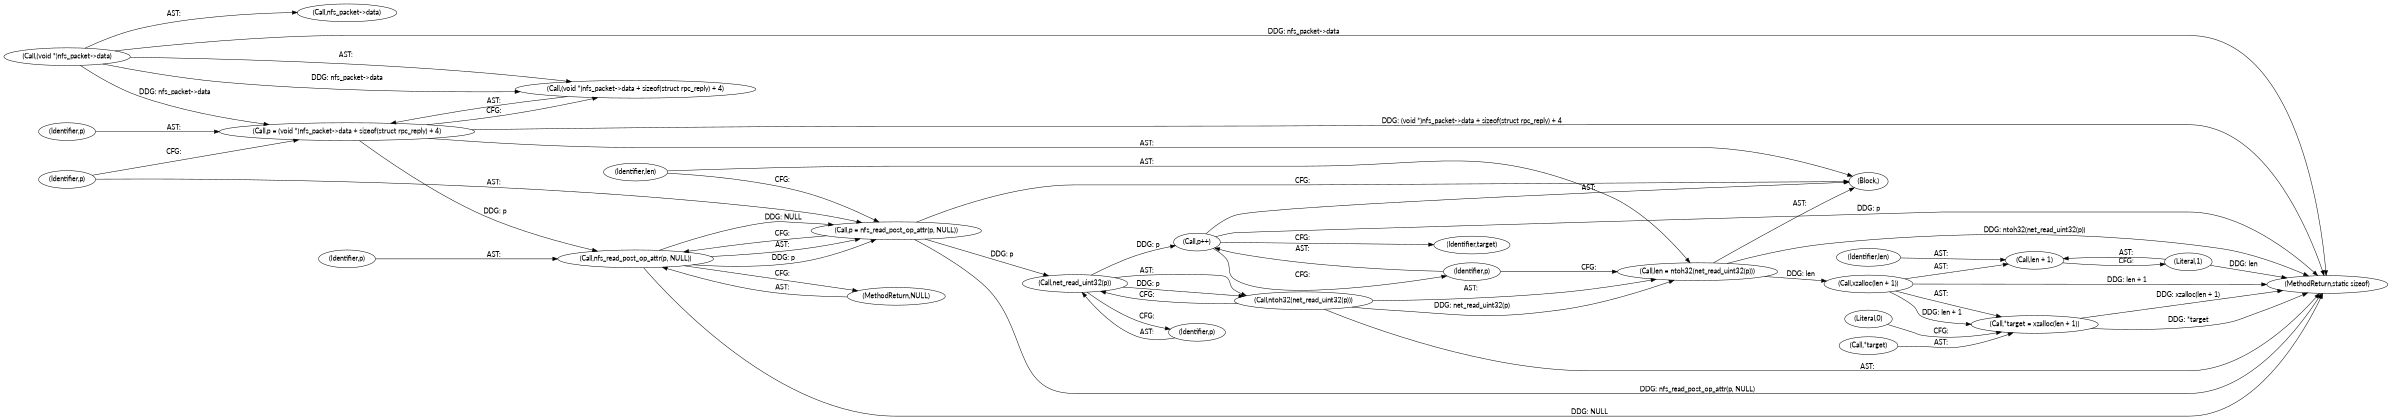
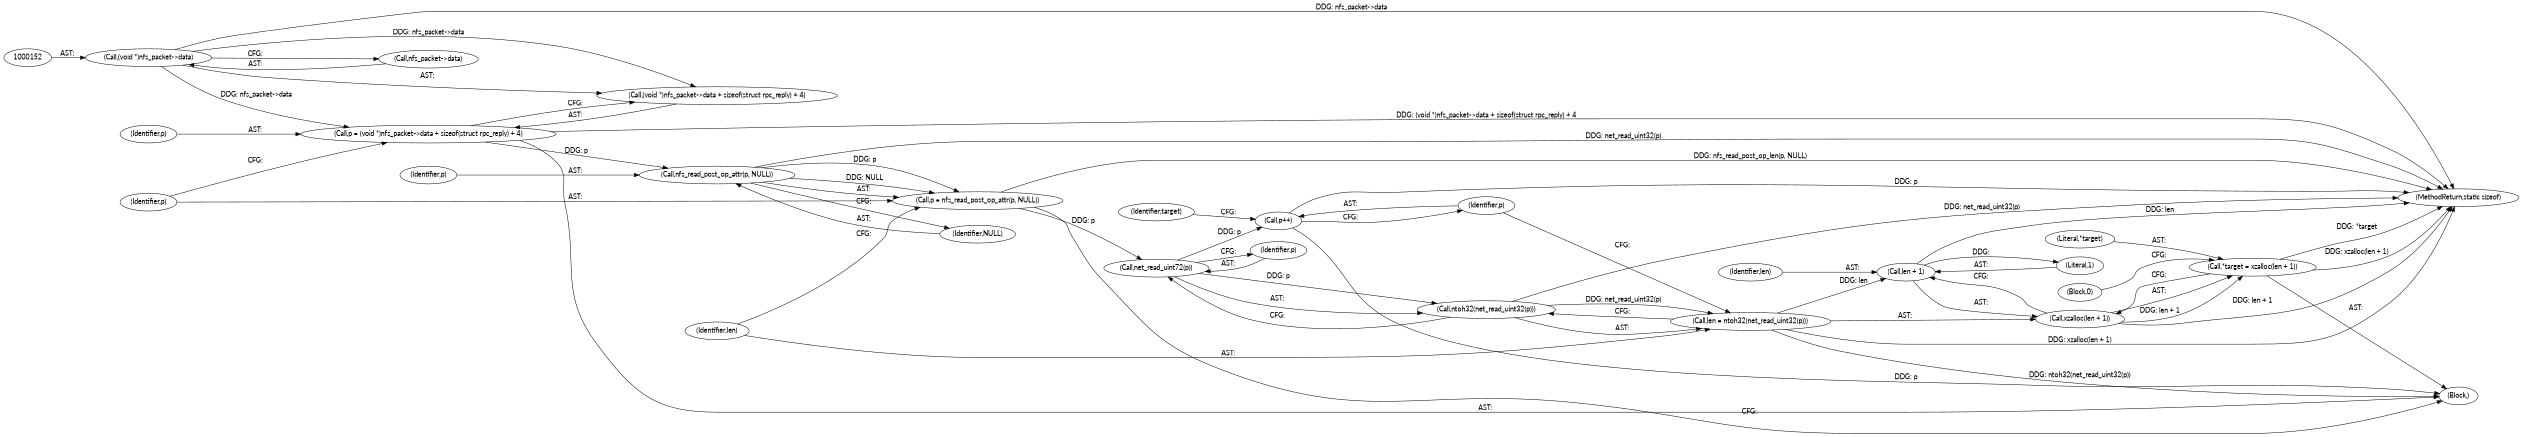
(175, 14) -> (256, 54)
none -> (28, 58)
none -> (290, 69)
(1590, 188) -> (1906, 377)
(1801, 204) -> (2080, 375)
(2035, 231) -> (2080, 340)
(757, 242) -> none
(1325, 243) -> (1222, 217)
(2127, 262) -> (1982, 253)
(1942, 267) -> (1982, 277)
(2246, 271) -> (2156, 215)
(1801, 274) -> (1906, 316)
none -> (2159, 283)
(1075, 284) -> (1156, 268)
(896, 296) -> (978, 234)
none -> (1829, 297)
none -> (1968, 311)
none -> (1613, 317)
(1868, 319) -> (2080, 292)
none -> (2355, 331)
(1868, 346) -> (2080, 239)
(1868, 367) -> (1982, 207)
(1697, 390) -> (1750, 157)
(1590, 412) -> (1623, 136)
